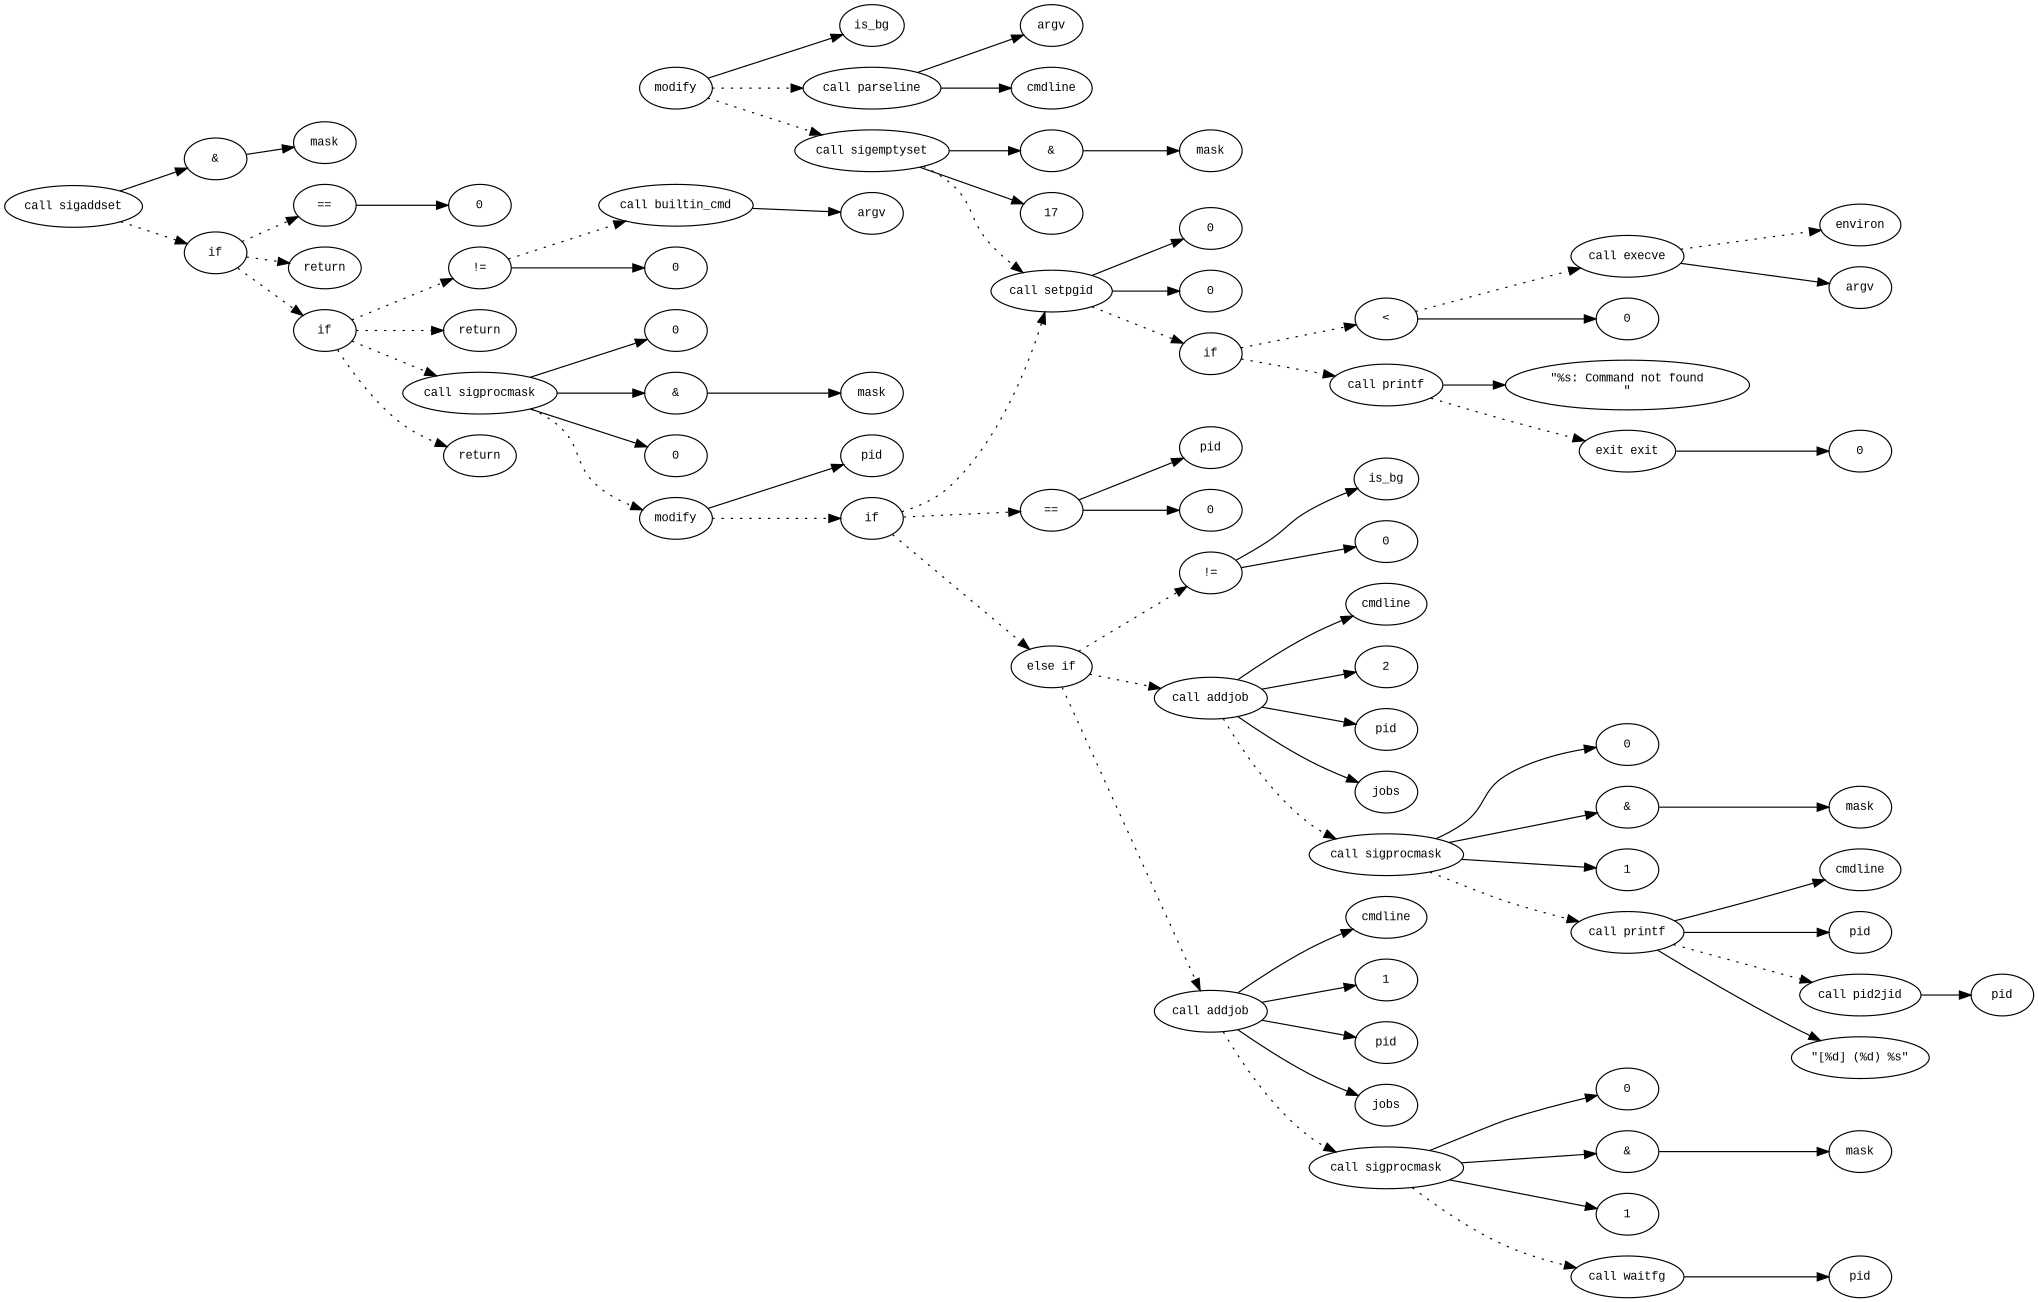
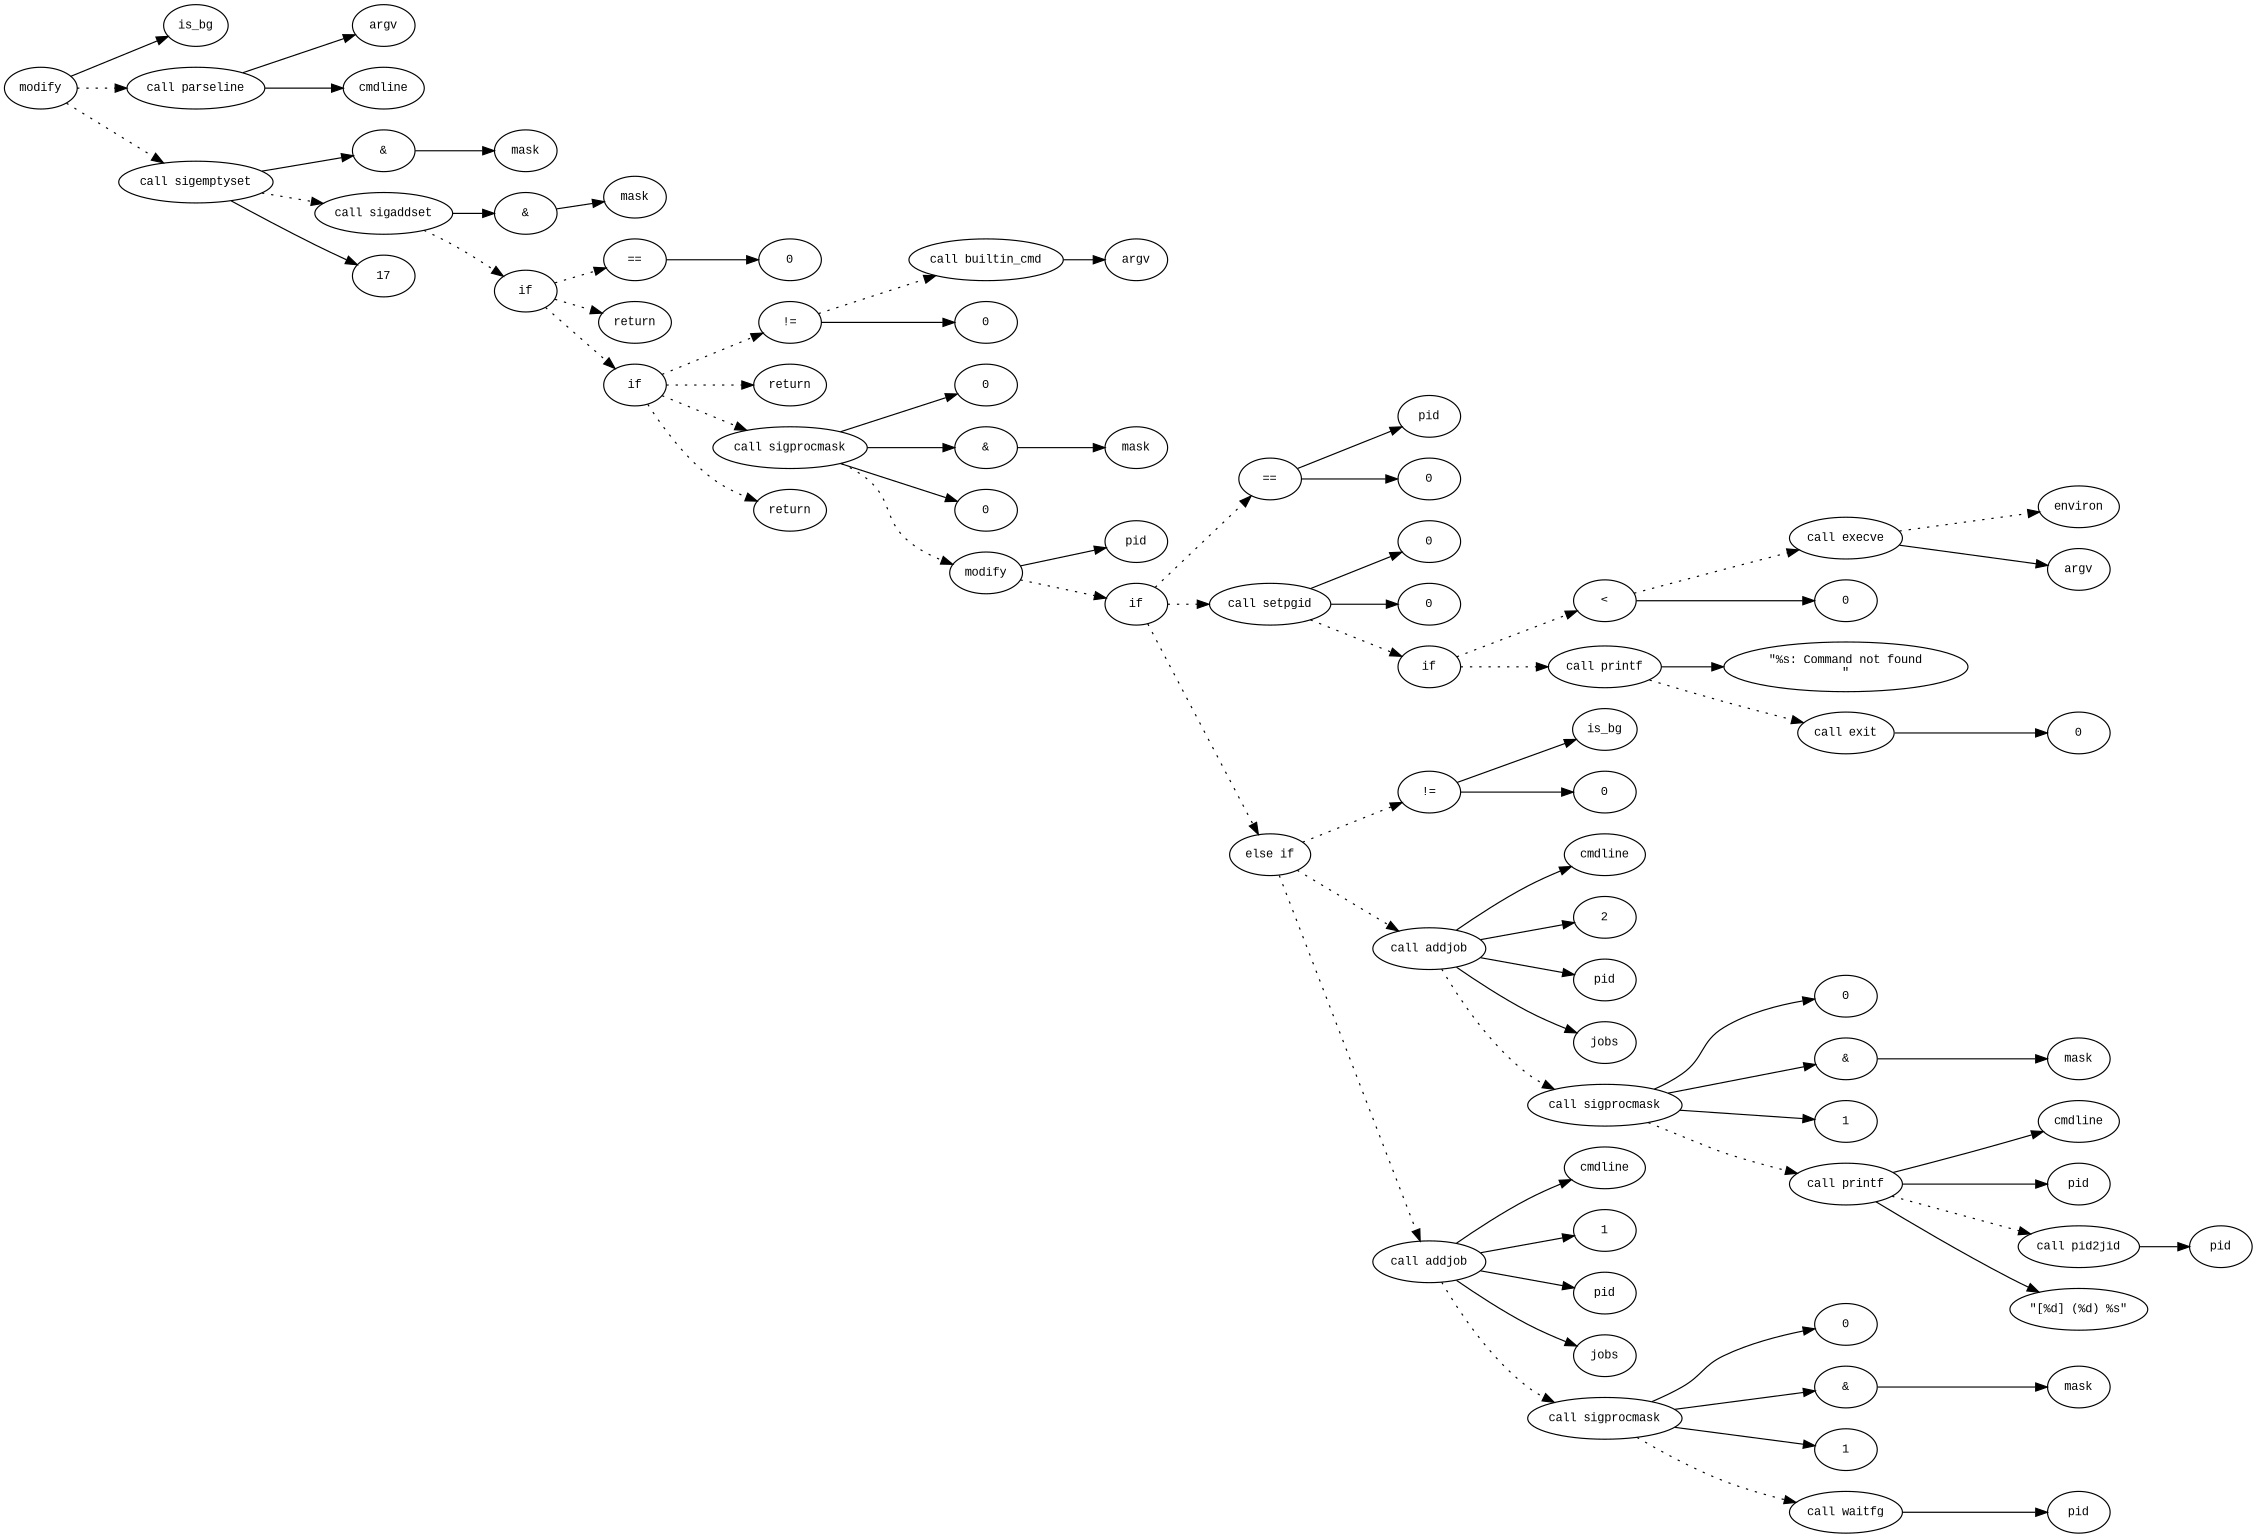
(971, 212) -> (287, 197)
(1627, 451) -> (1846, 733)
